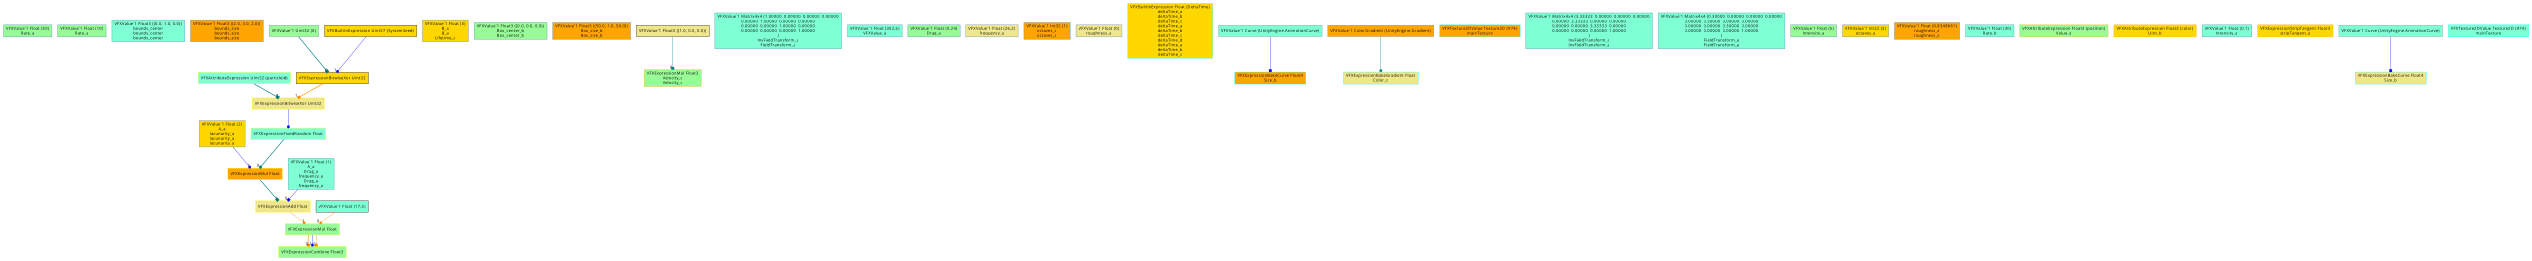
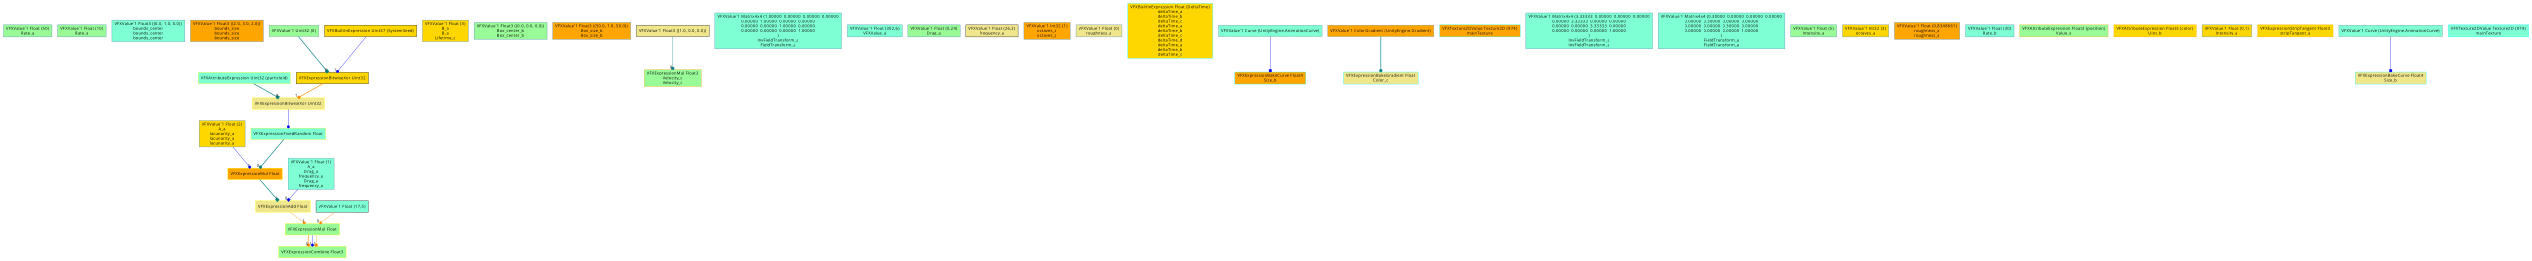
(992, 31) -> (992, 31)
(2227, 31) -> (2227, 31)
(1381, 53) -> (1381, 53)
